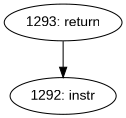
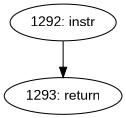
(63, 54) -> (63, 54)
